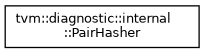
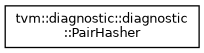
(102, 27) -> (102, 27)
